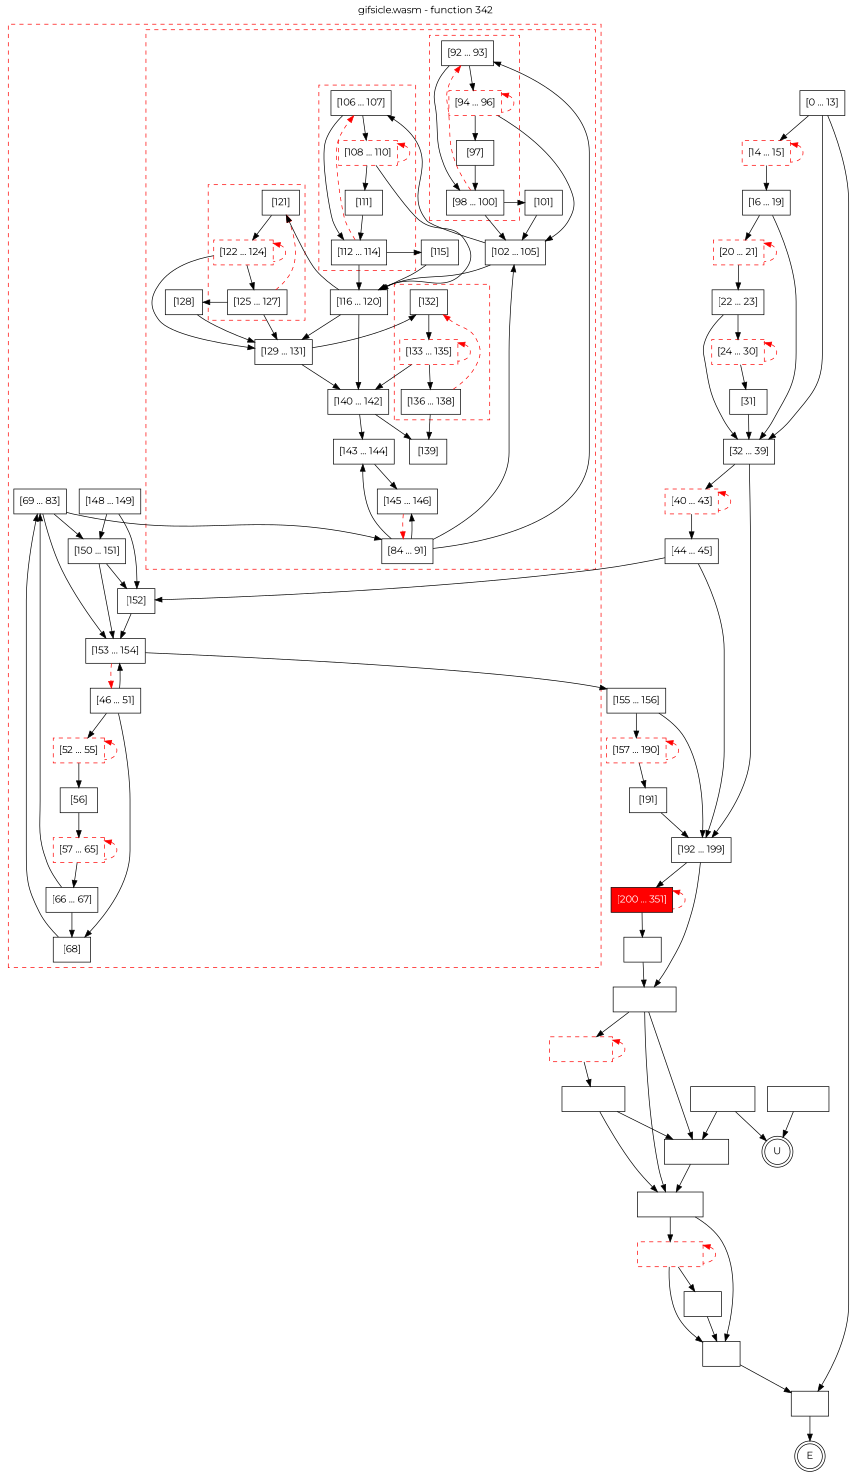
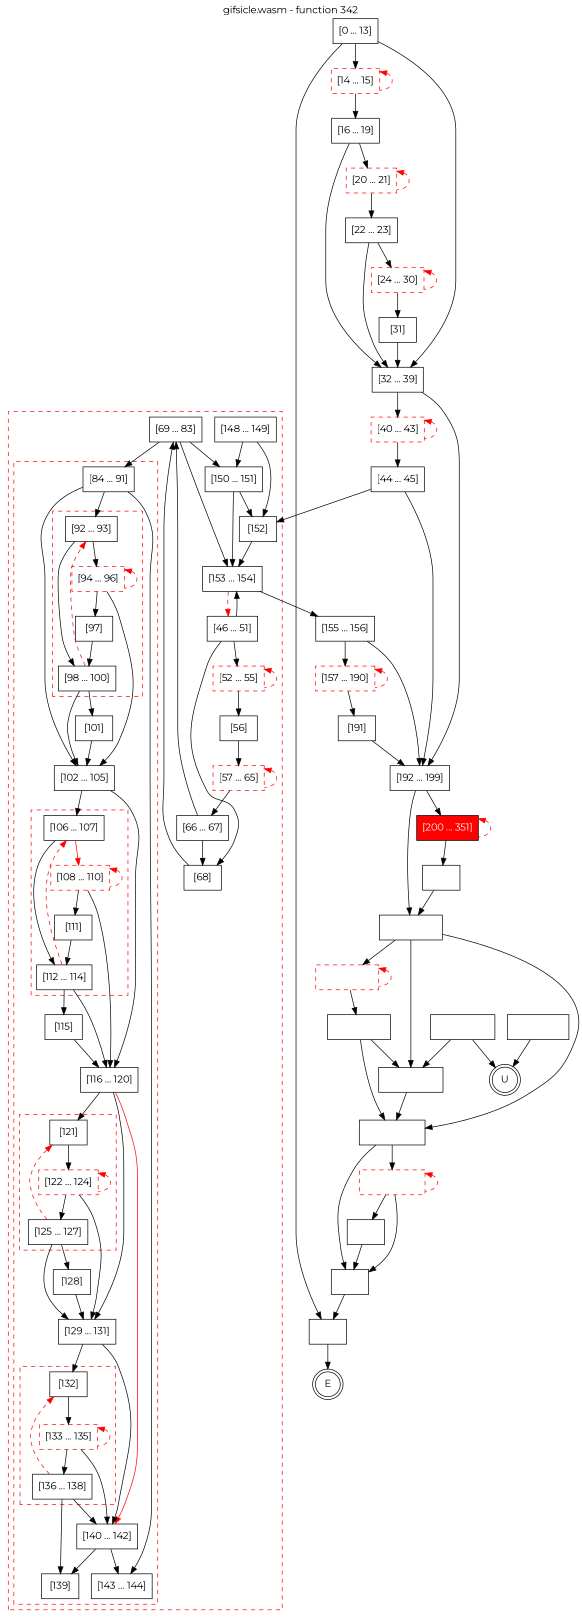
(364, 125) -> (77, 849)
(359, 348) -> (138, 1305)
(407, 501) -> none
none -> (82, 1509)
